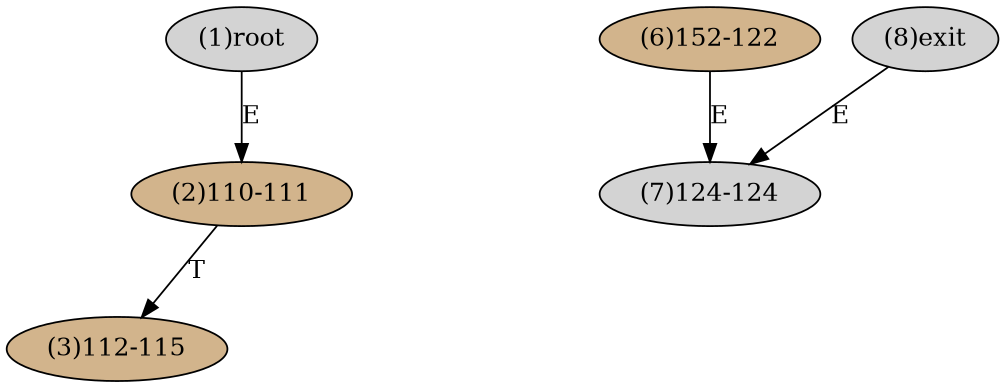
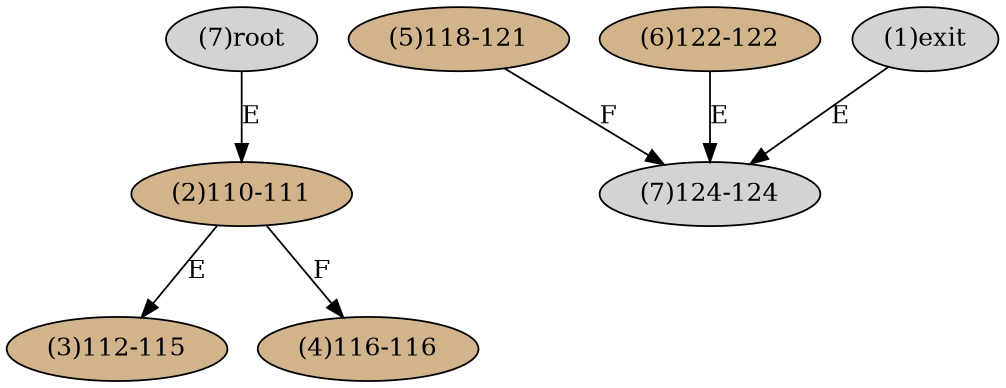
(242, 39) -> (242, 39)
none -> (459, 39)
(710, 39) -> (710, 39)
(925, 39) -> (925, 39)
(197, 272) -> (197, 272)
none -> (368, 349)
